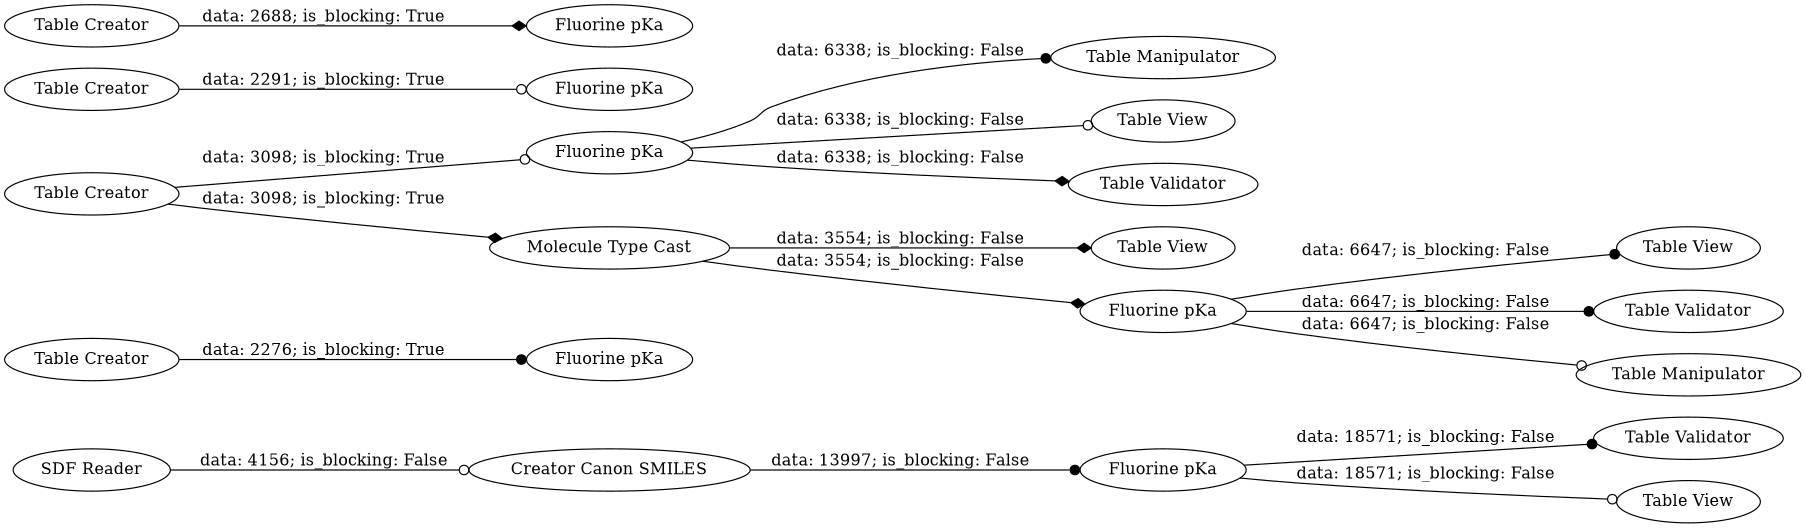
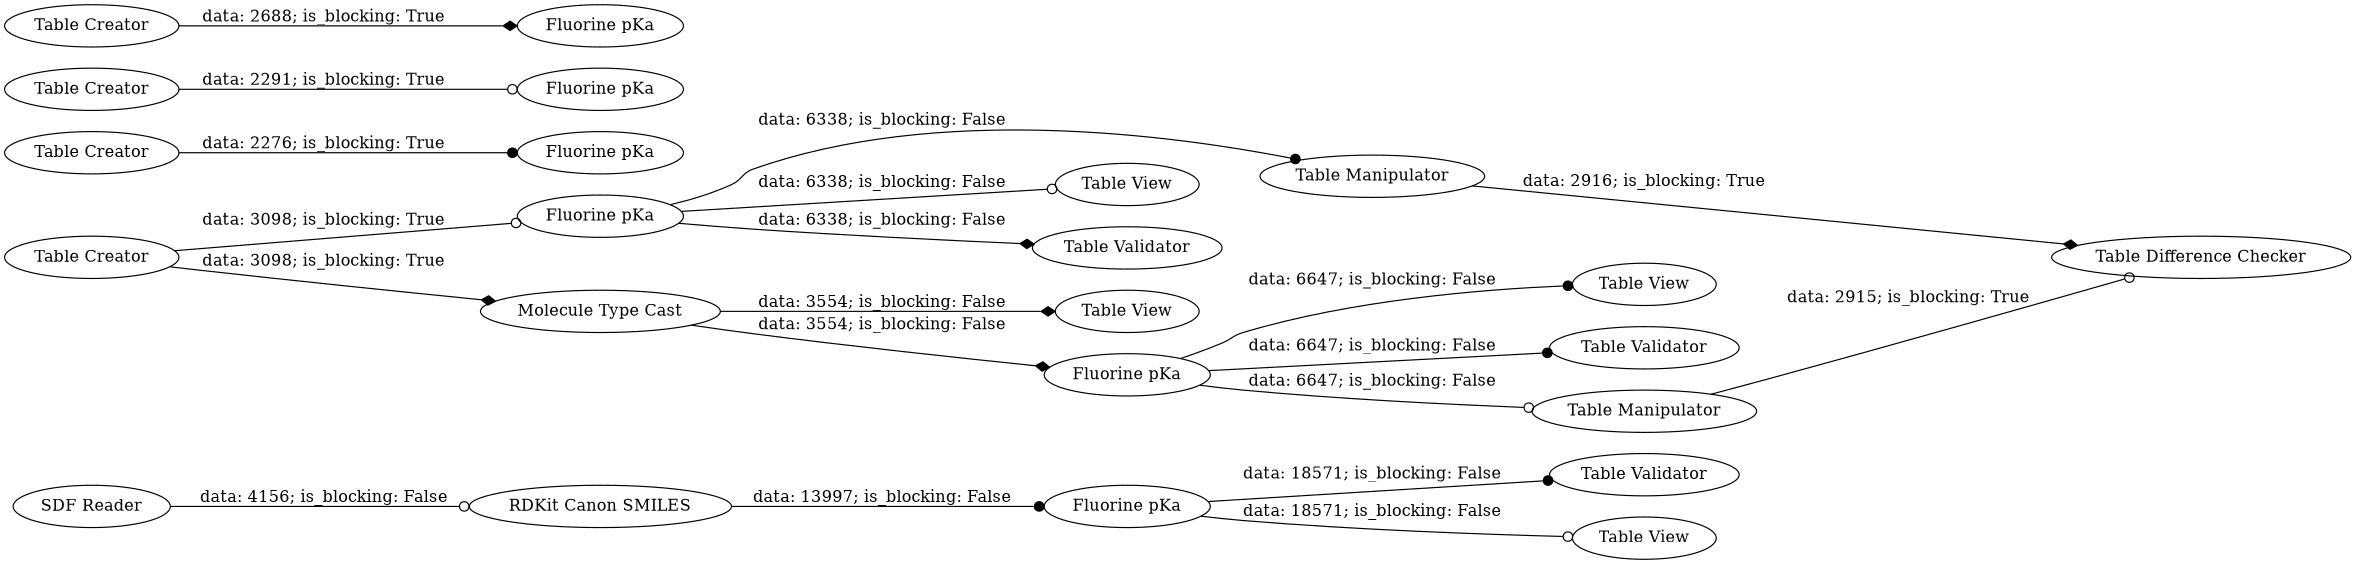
none -> (2201, 257)
(610, 470) -> (600, 506)
